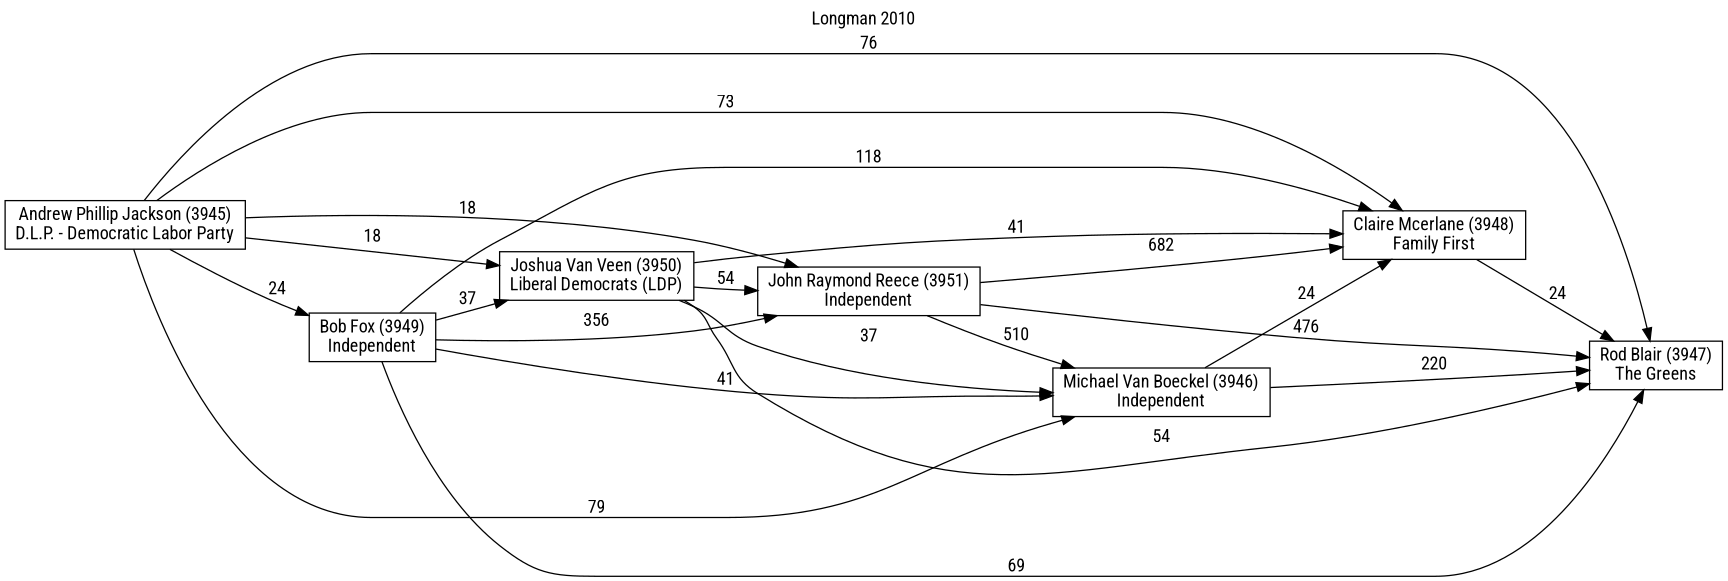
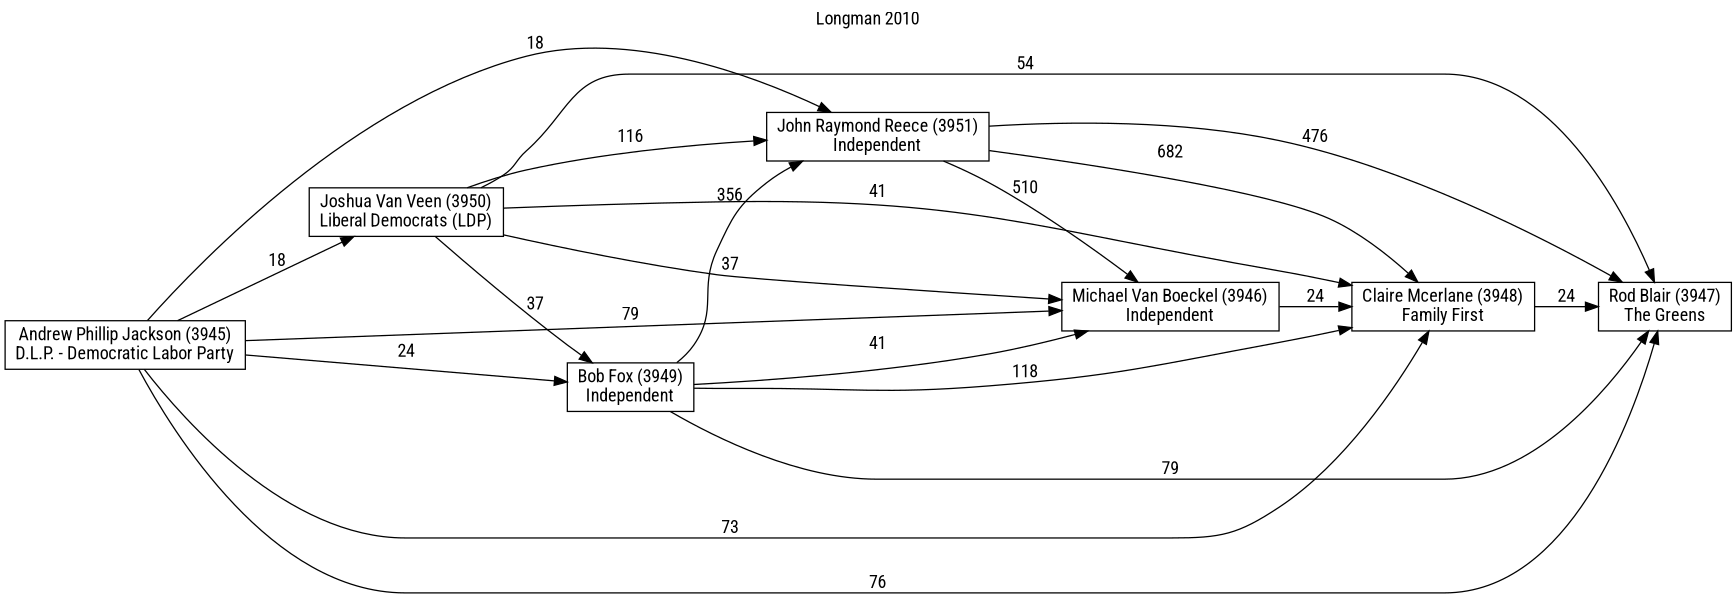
(726, 279) -> (631, 137)
(466, 312) -> (507, 297)
(1423, 380) -> none
(1016, 567) -> (1170, 470)
